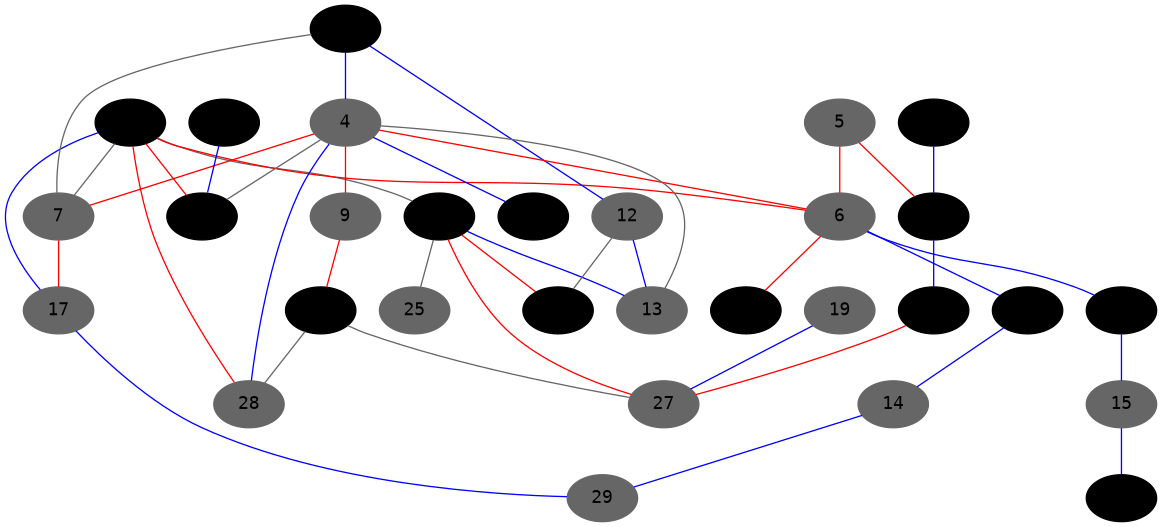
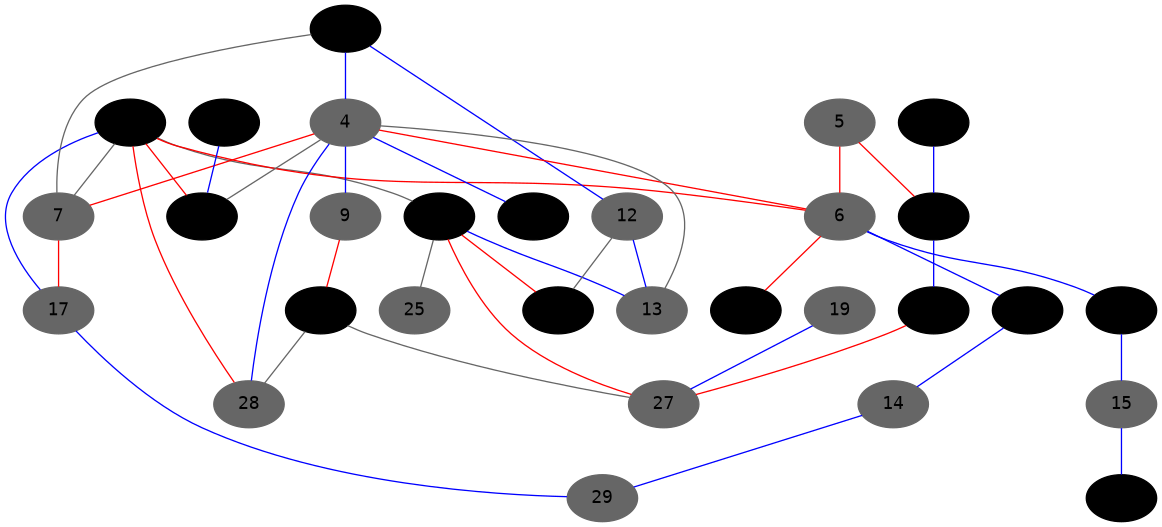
(345, 170) -> (345, 170)
